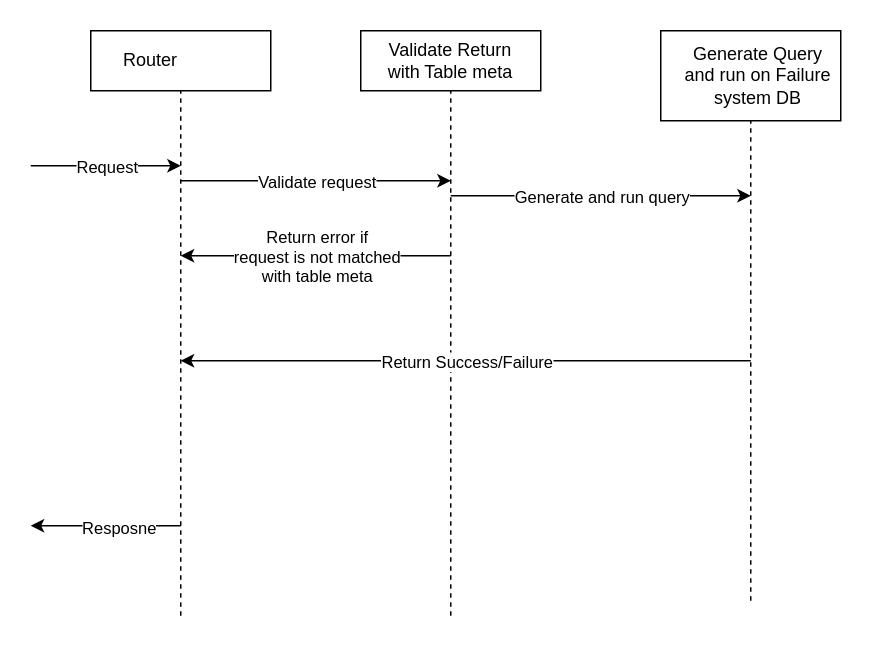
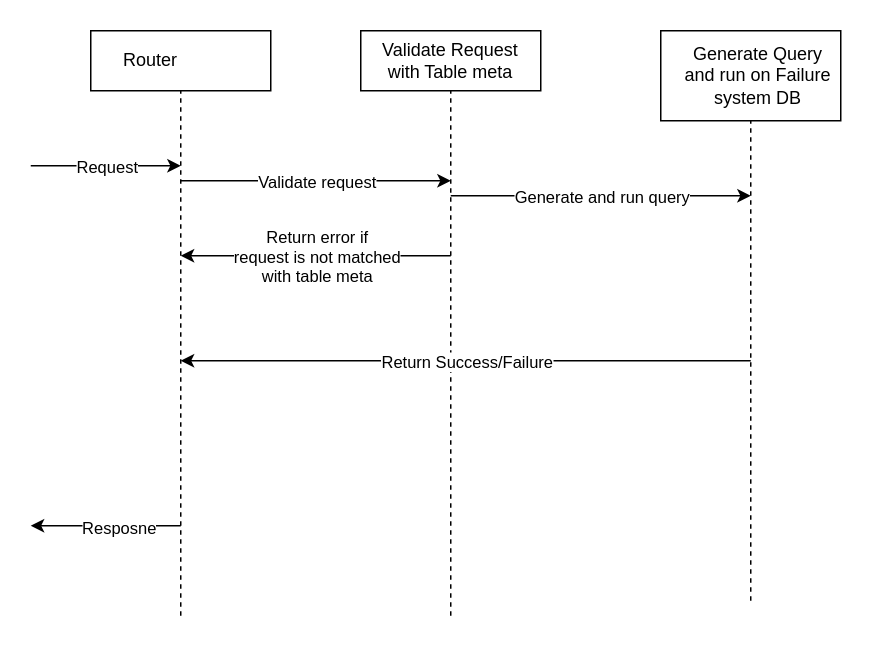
(451, 61) -> (451, 61)
